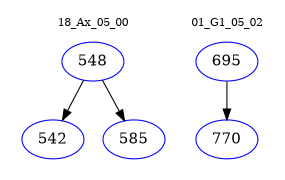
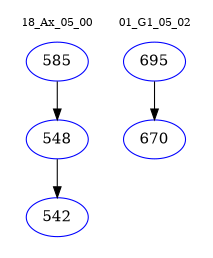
(111, 96) -> (57, 95)
(227, 139) -> (155, 139)
